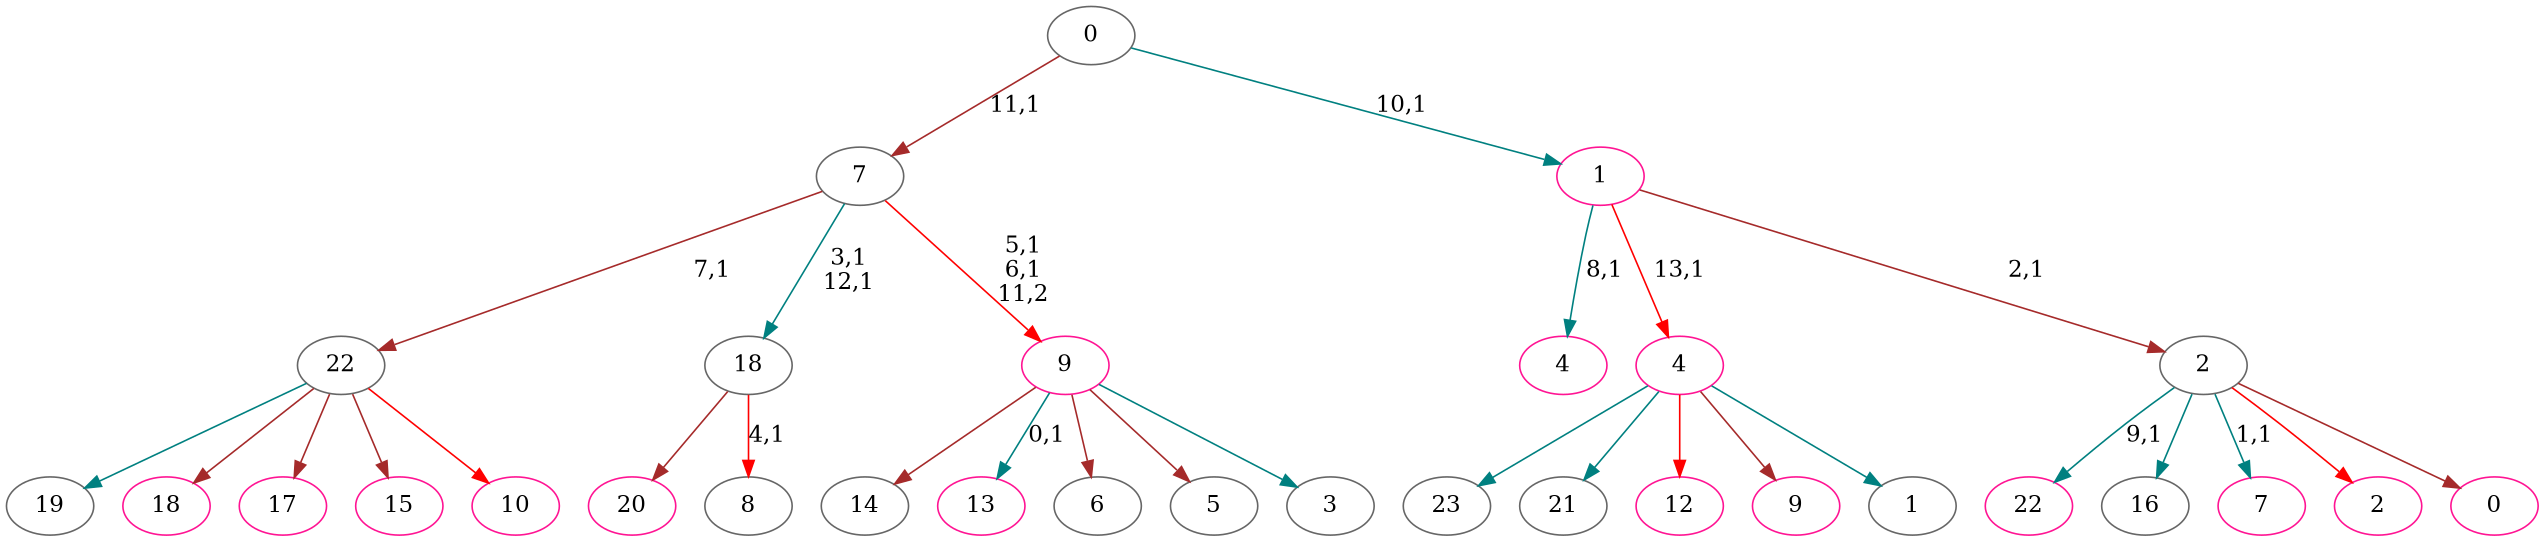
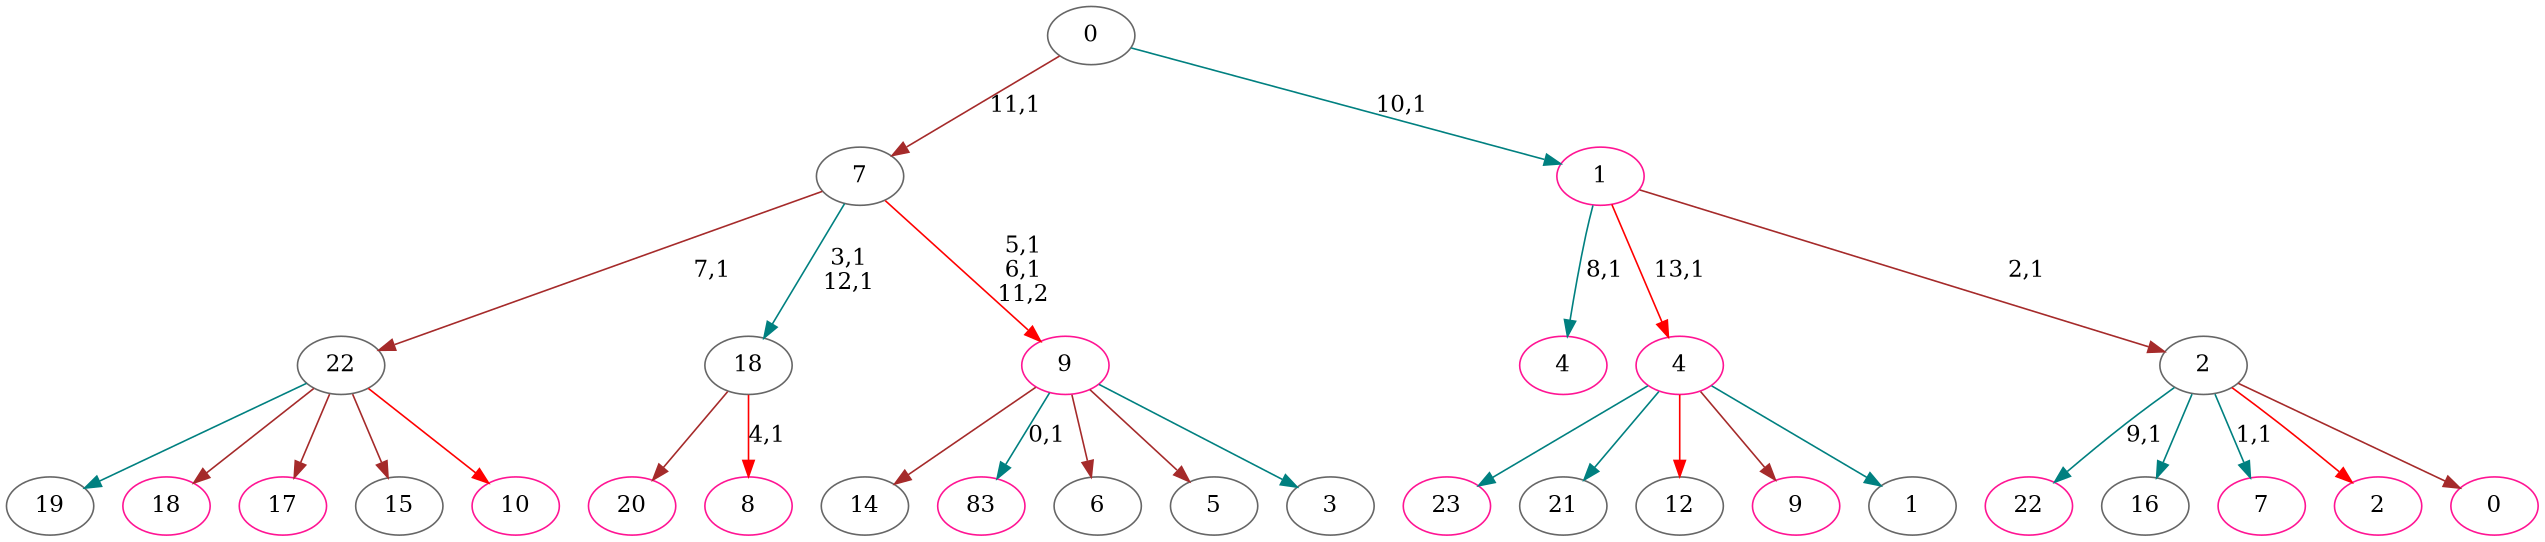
(399, 506) -> (399, 506)
(749, 506) -> (749, 506)
(981, 506) -> (981, 506)
(1447, 506) -> (1447, 506)
(1680, 506) -> (1680, 506)
